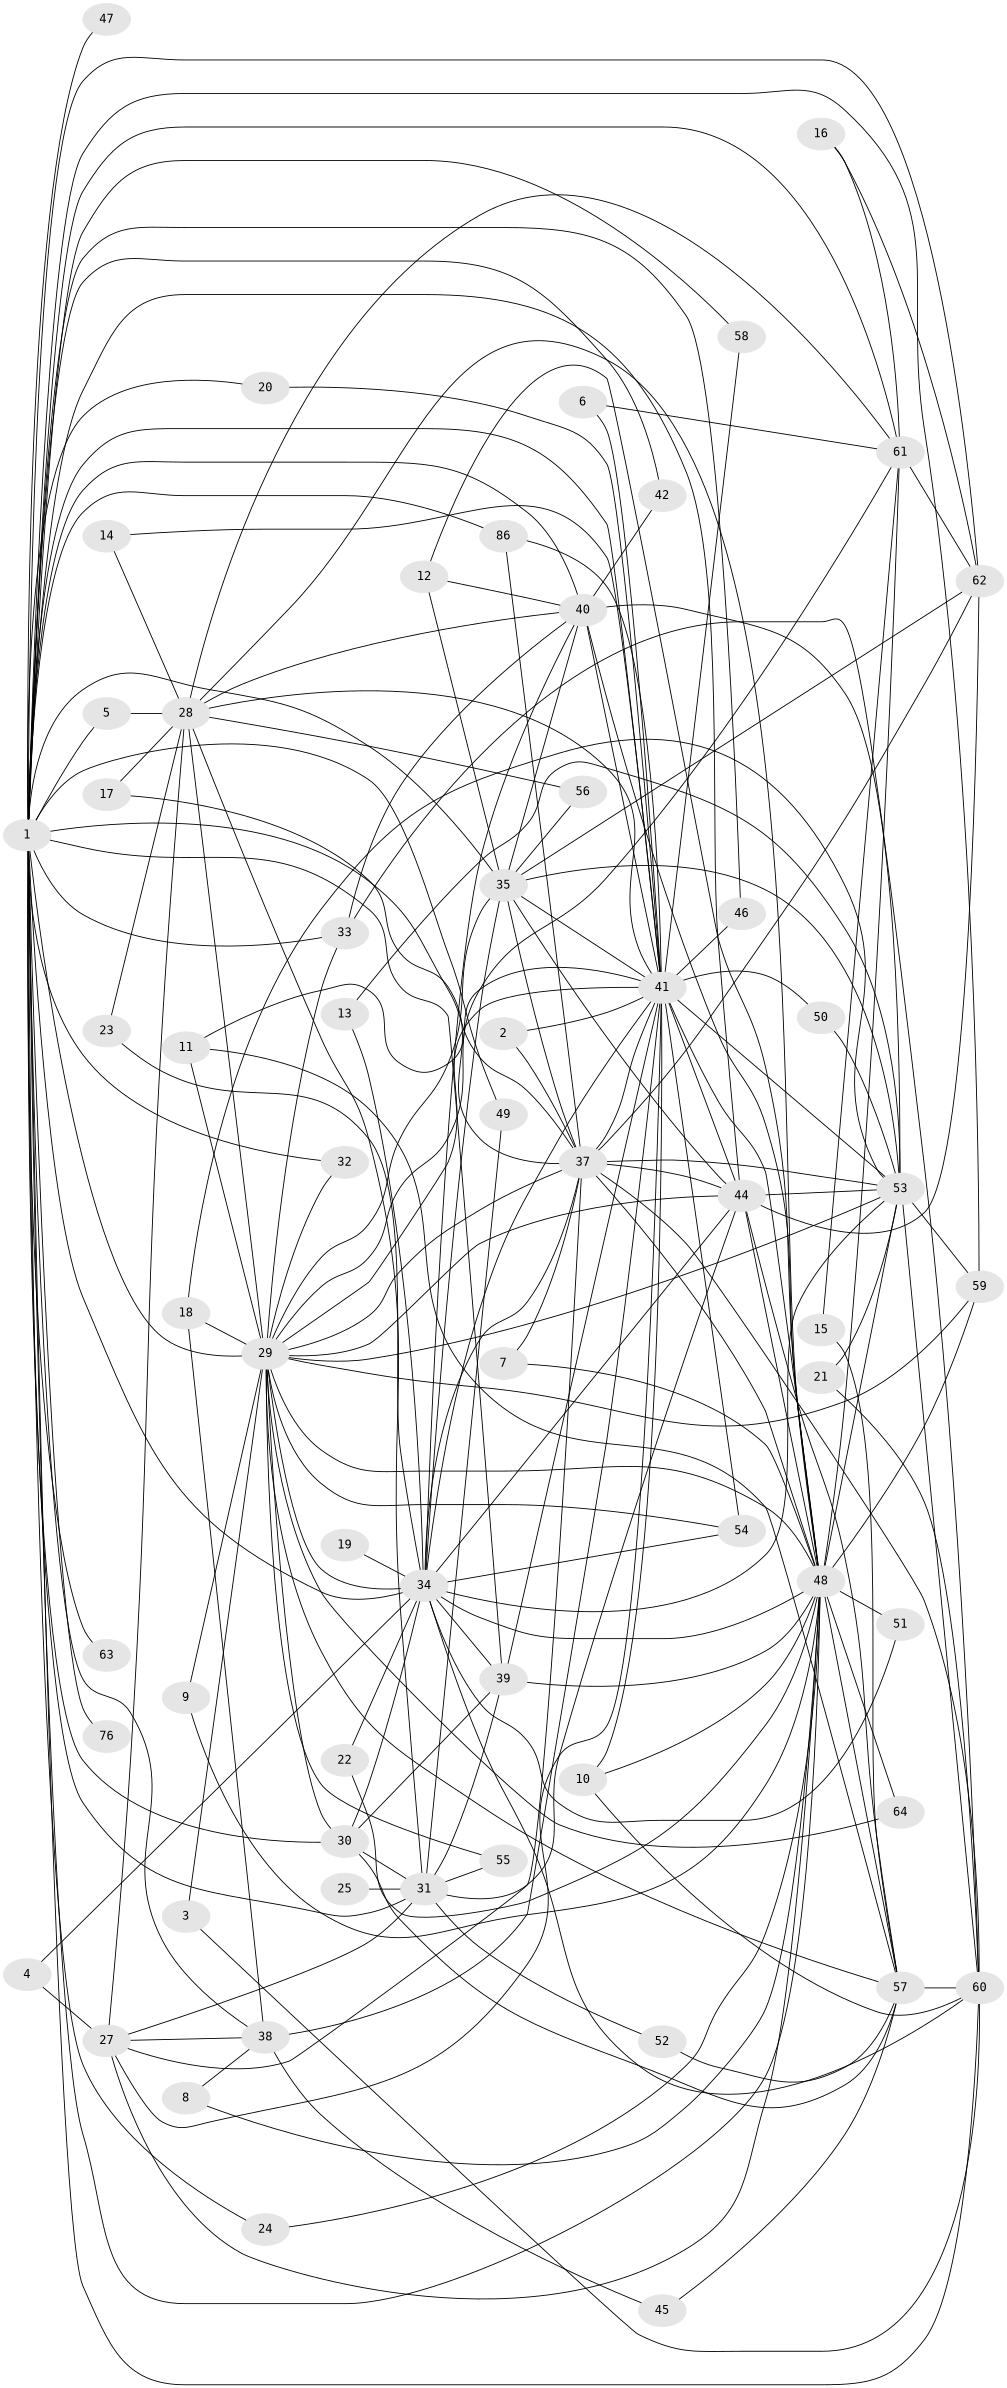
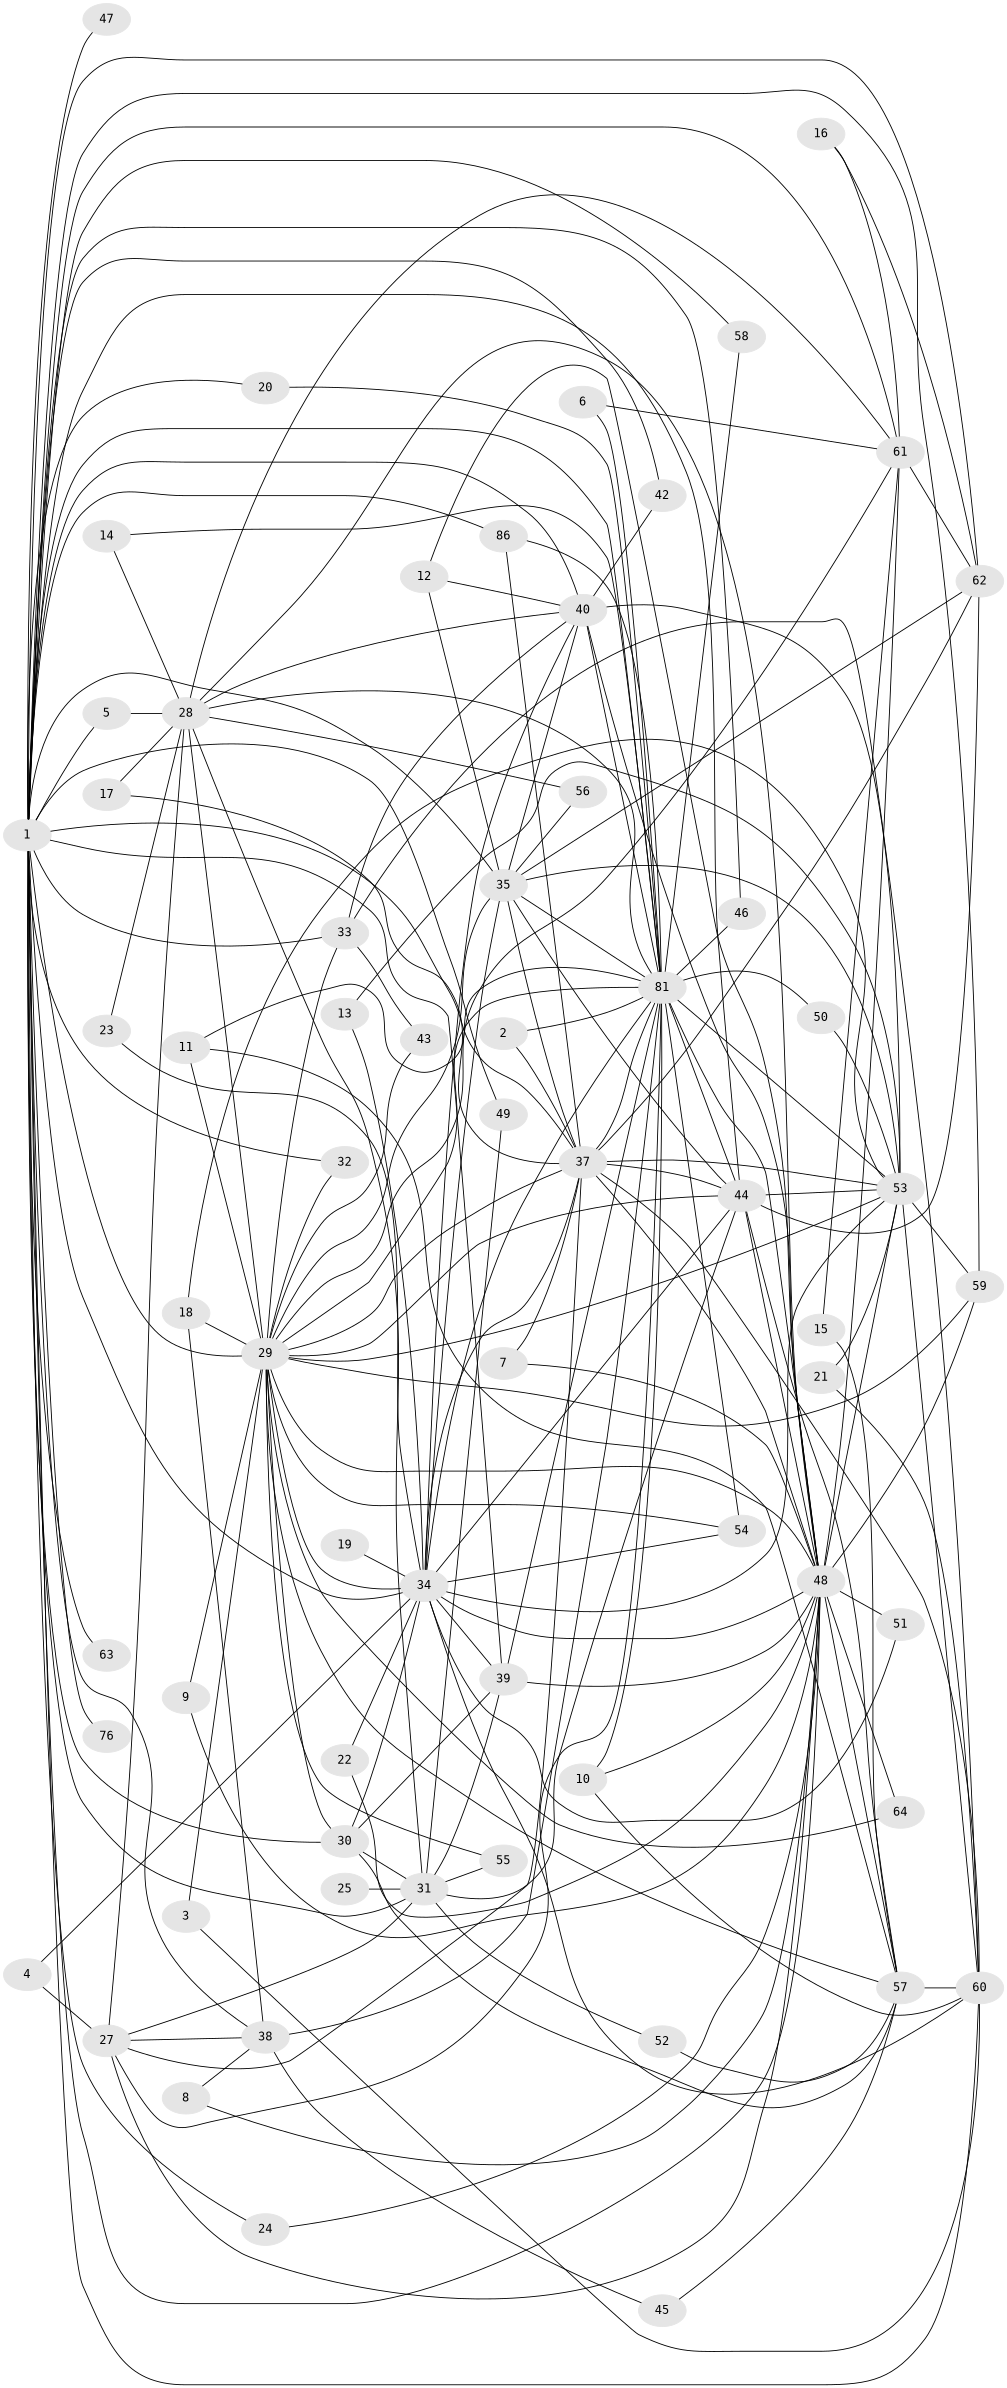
(662, 988) -> (662, 988)
none -> (424, 1040)
